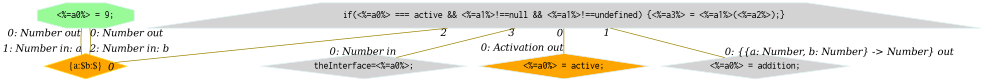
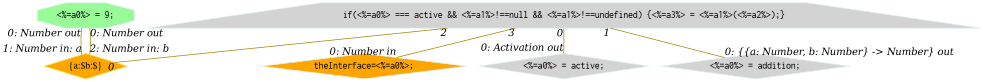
(364, 66) -> (364, 66)
(564, 66) -> (564, 66)
